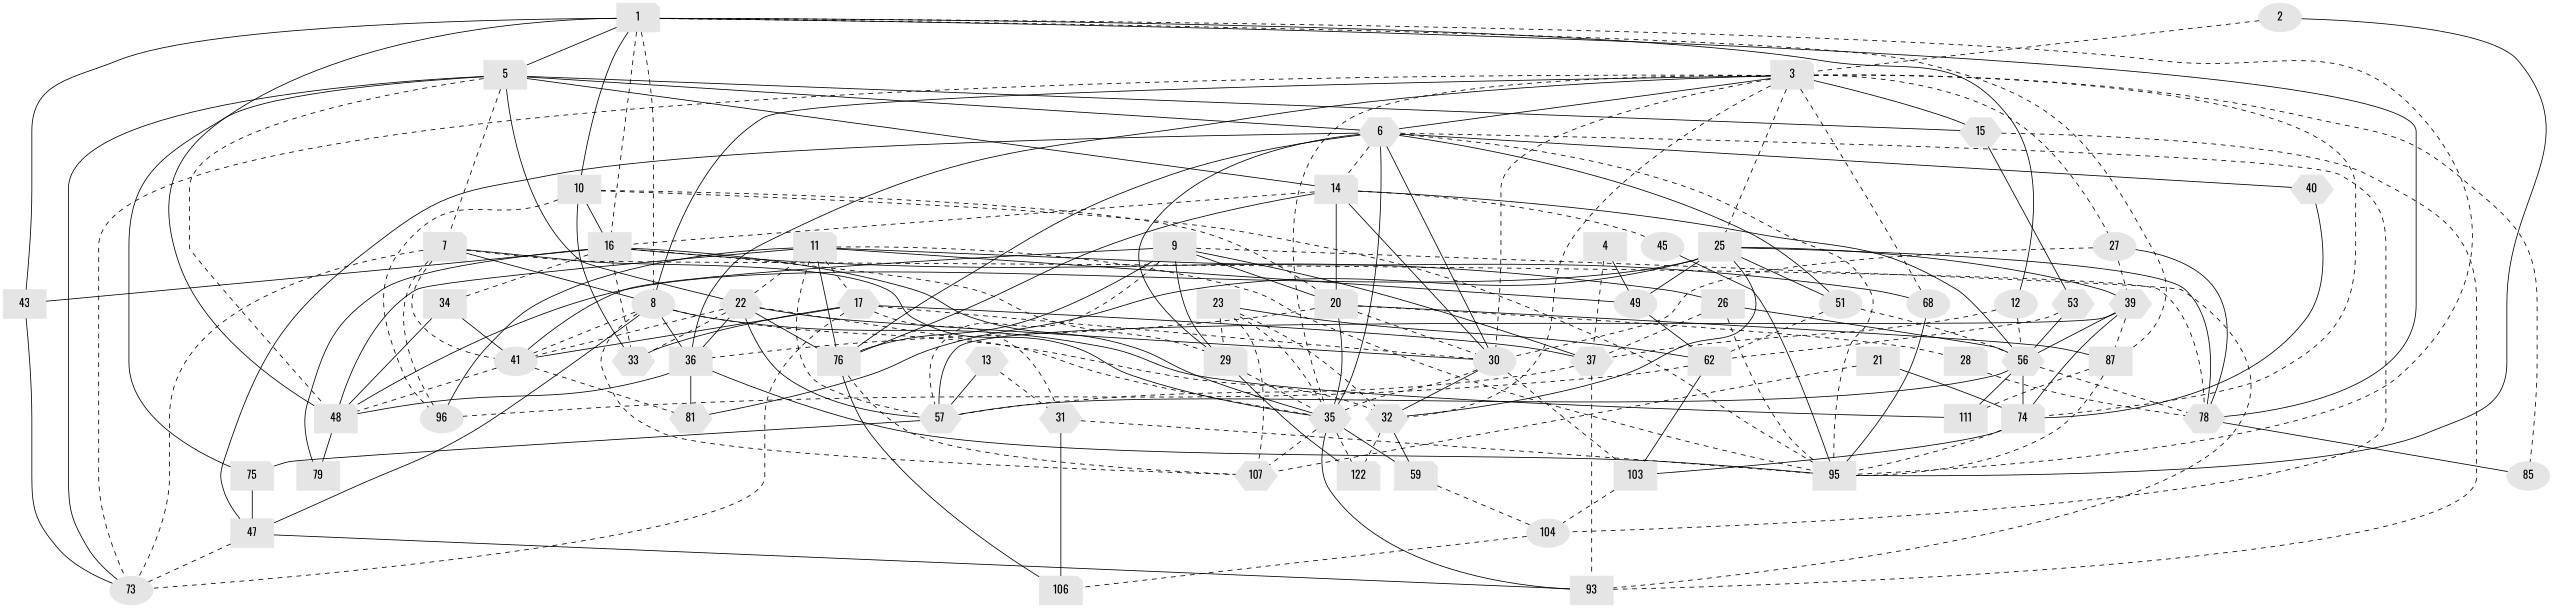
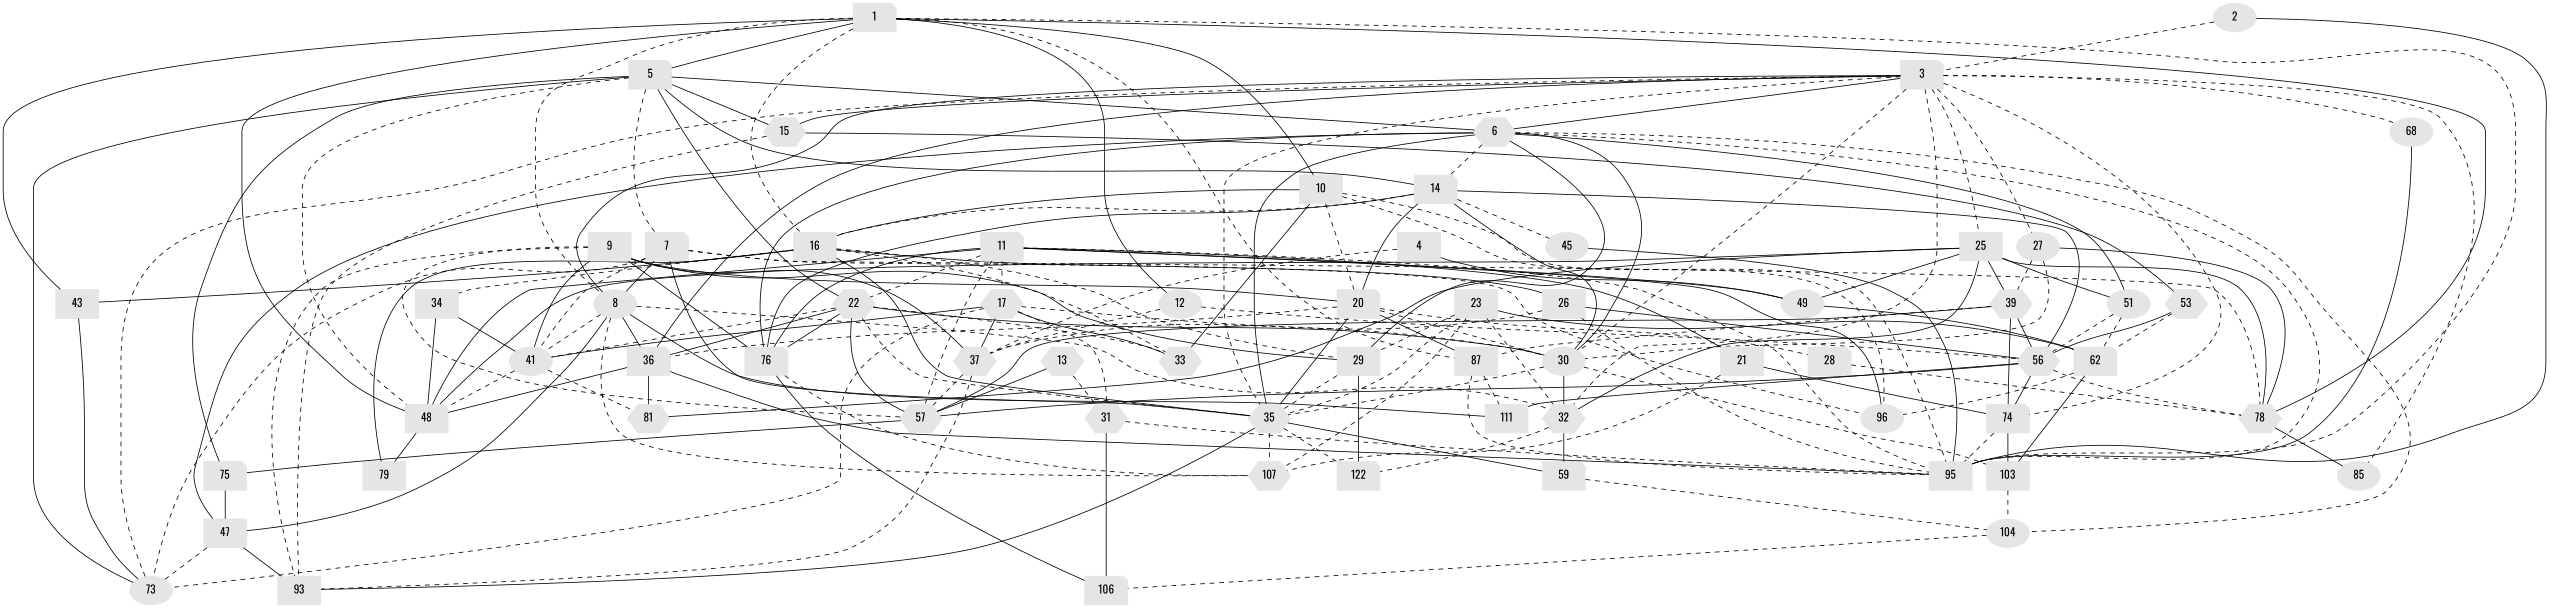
(2312, 189) -> none
(1374, 265) -> (1379, 264)
